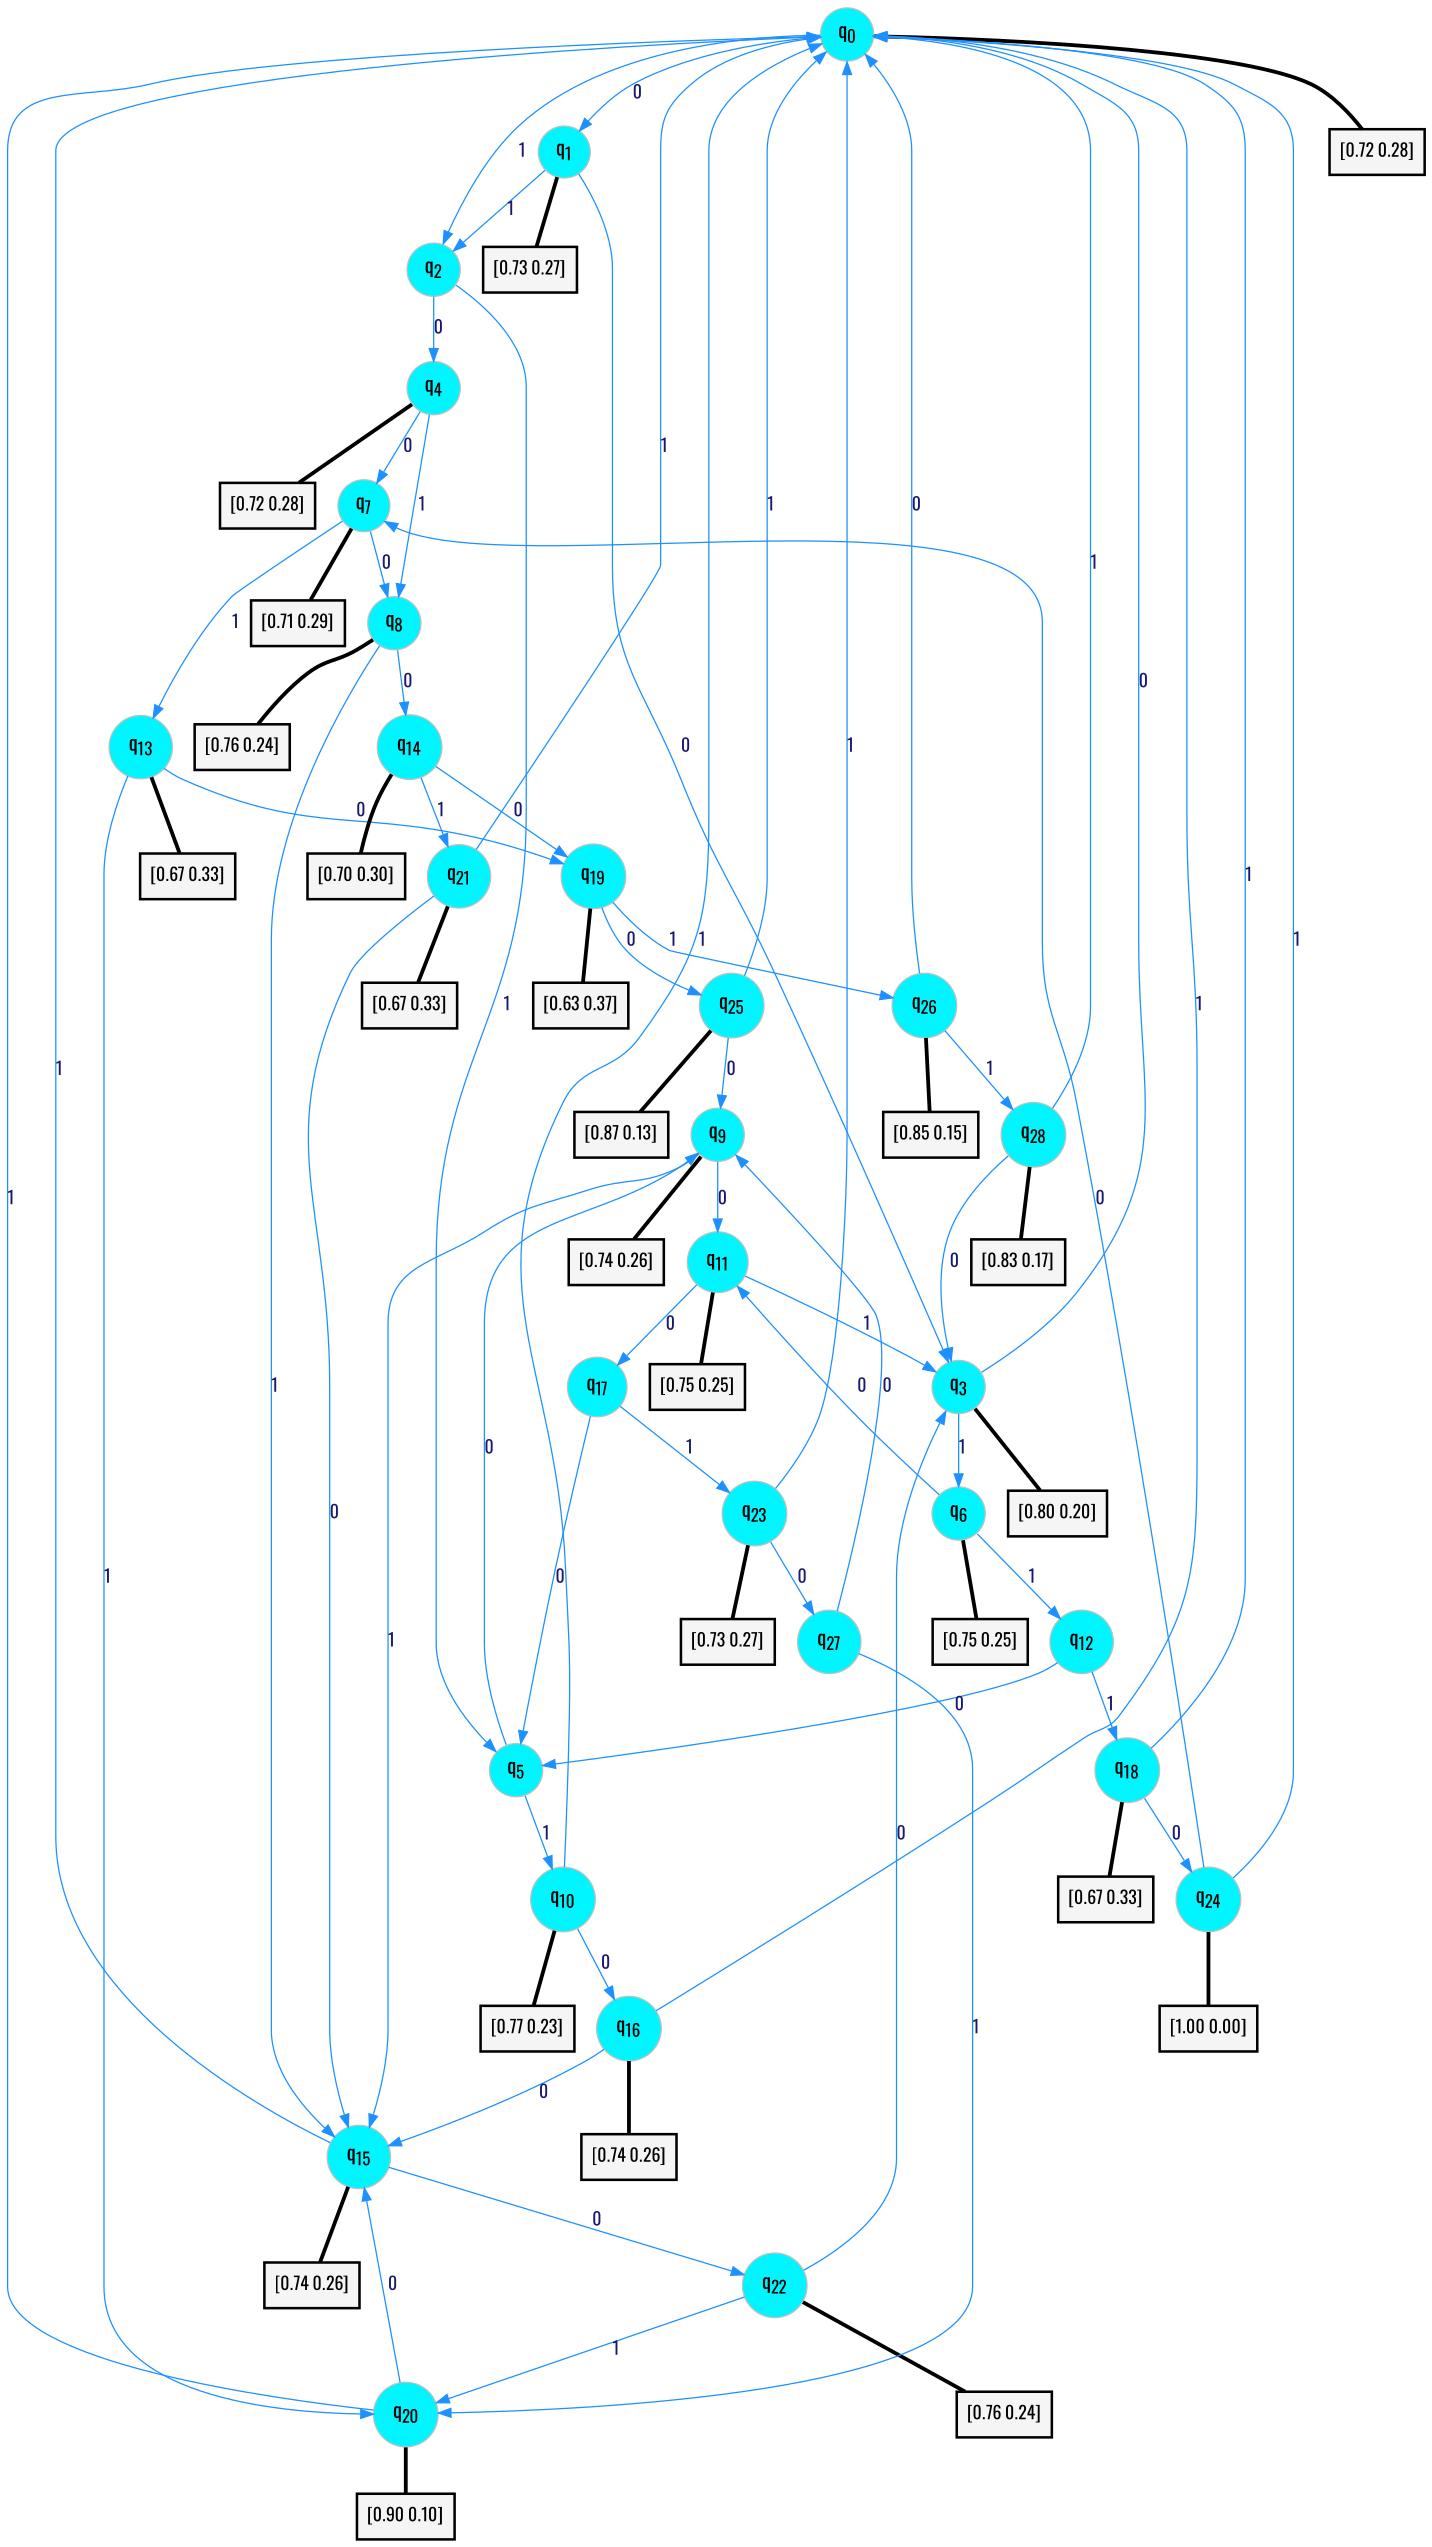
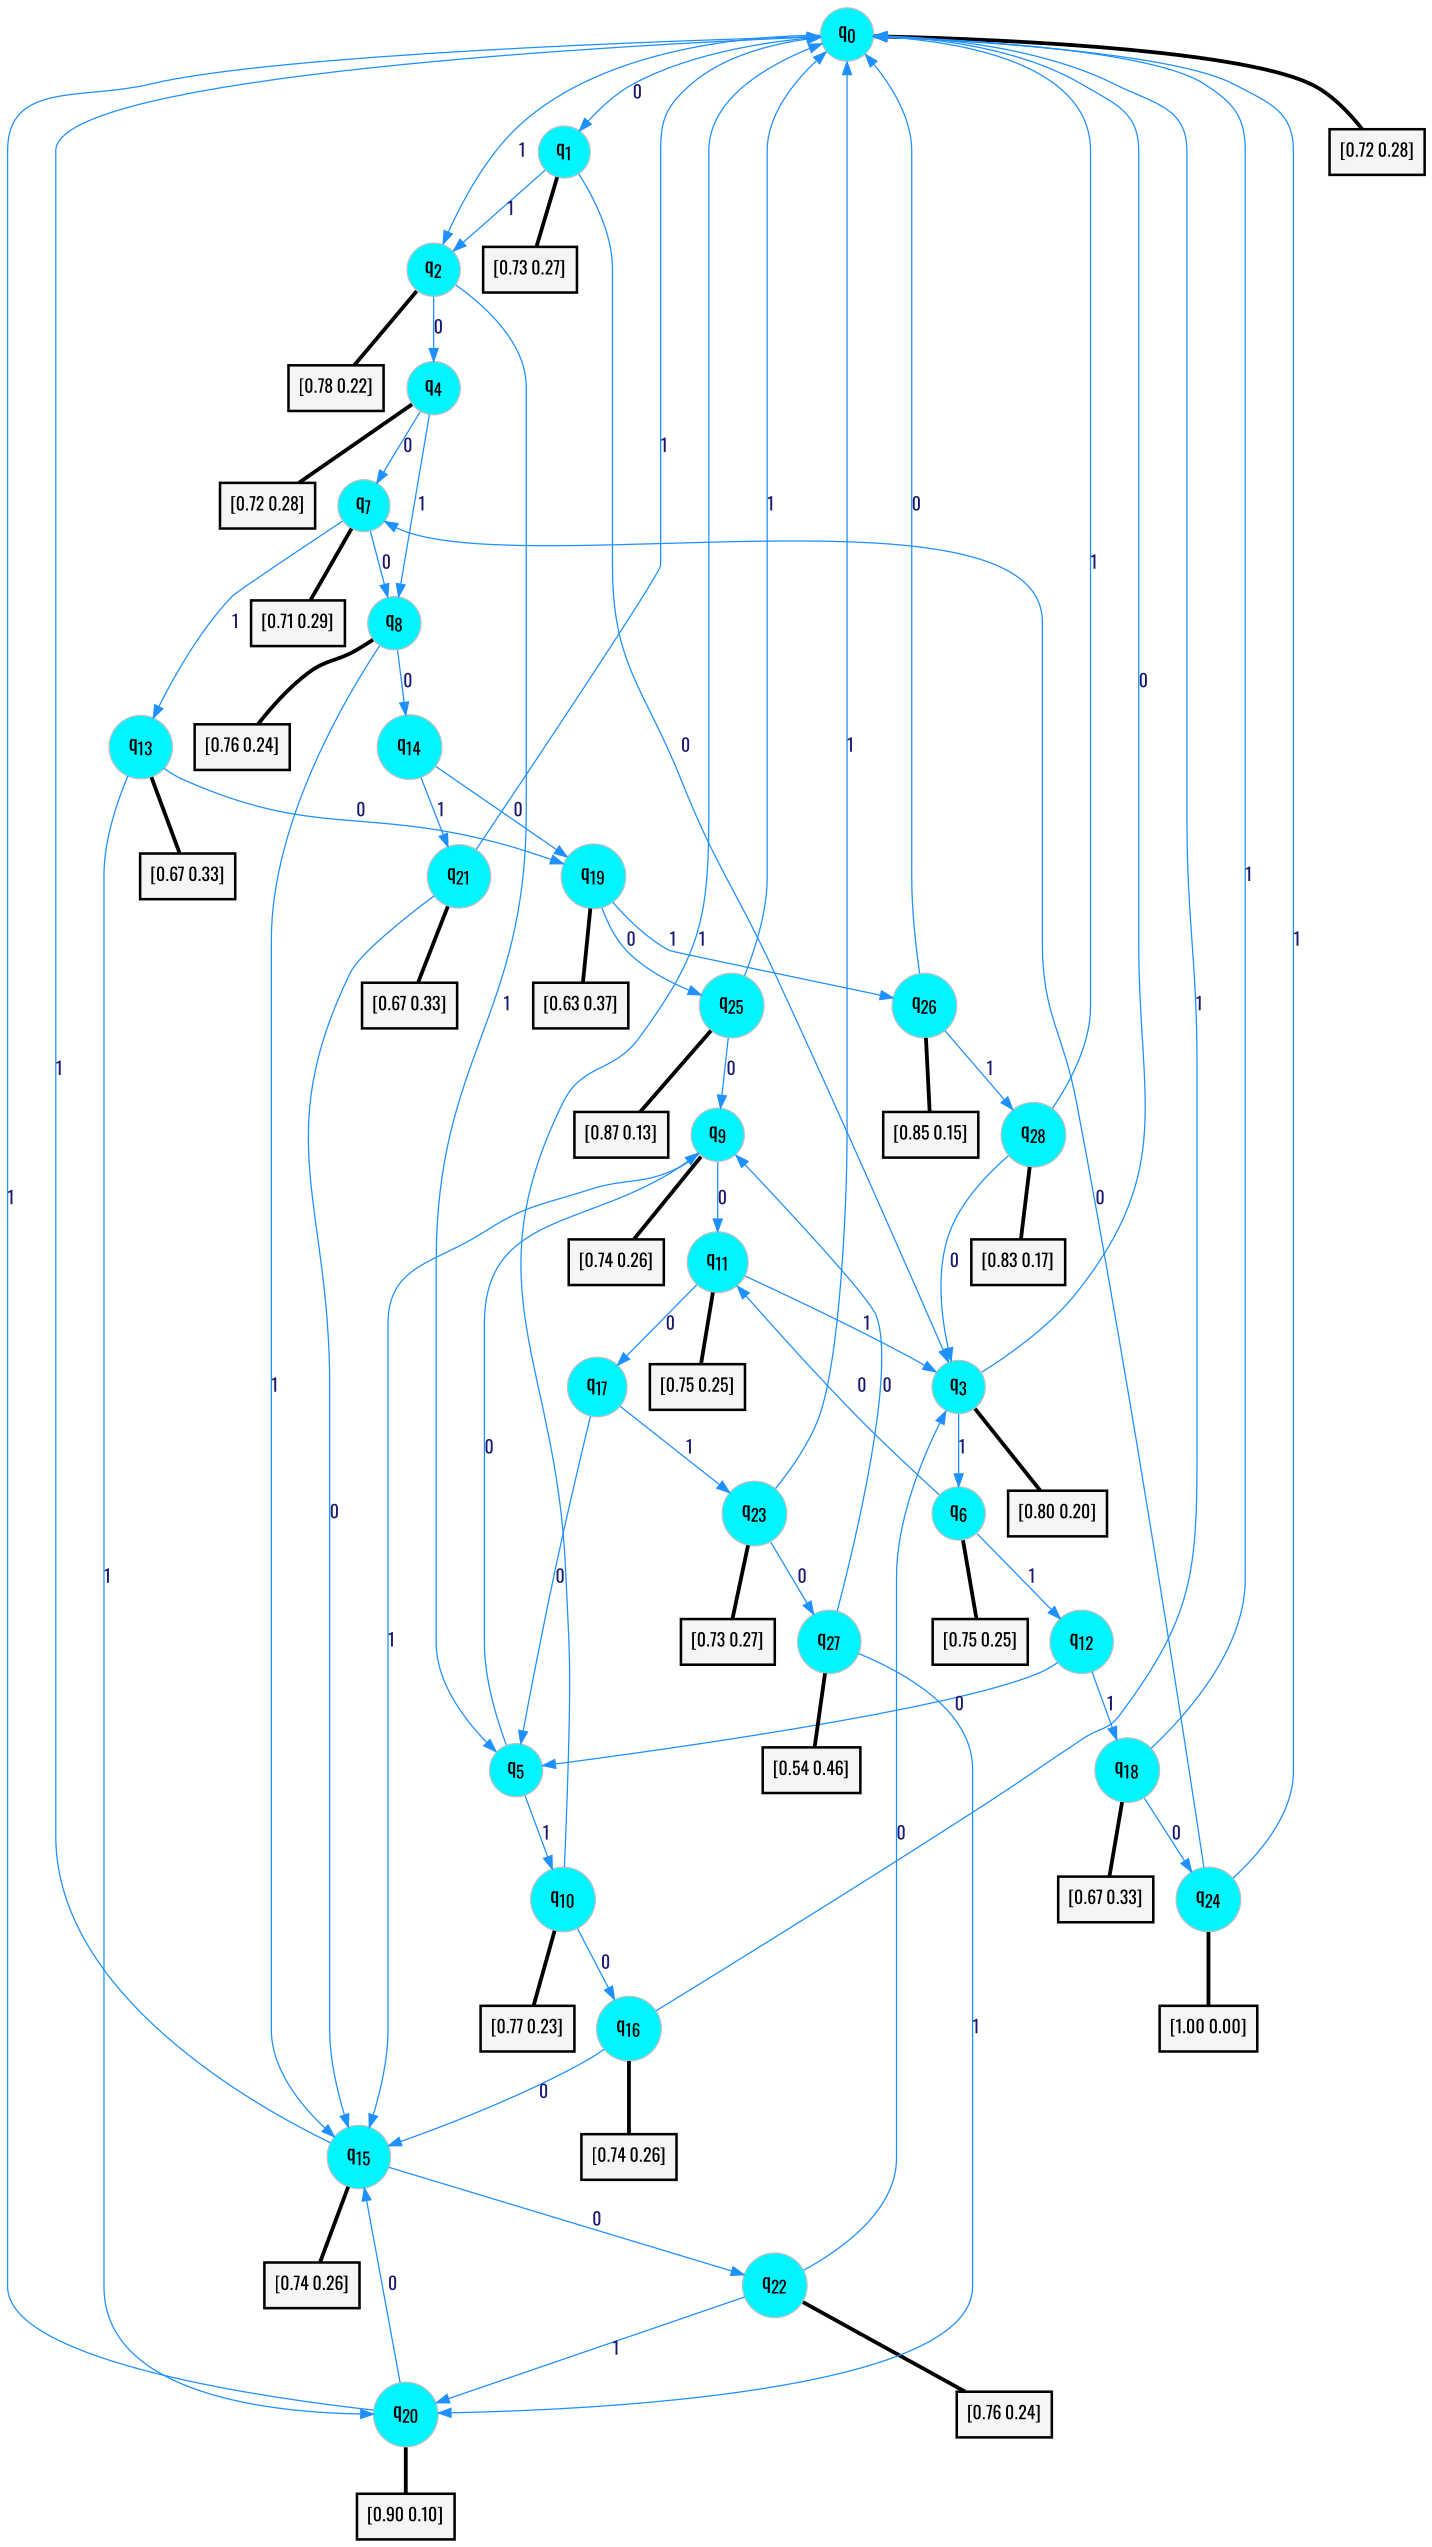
none -> (336, 388)
(356, 876) -> none
none -> (812, 1770)
